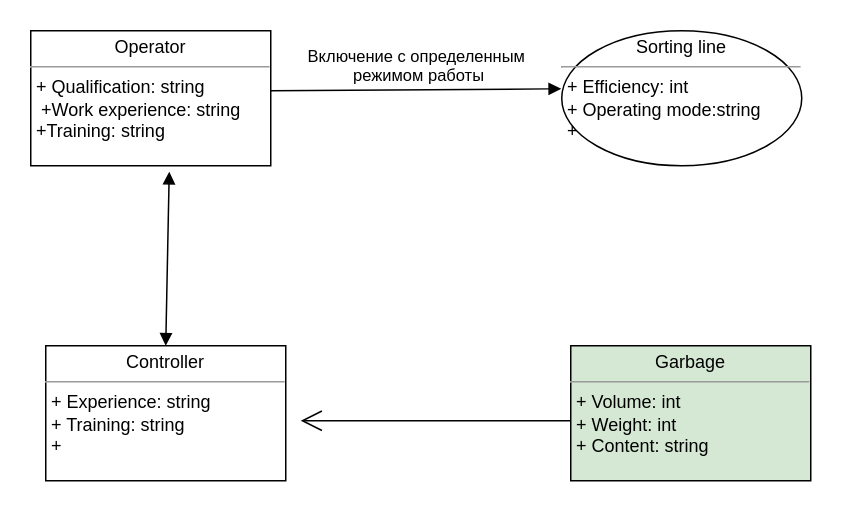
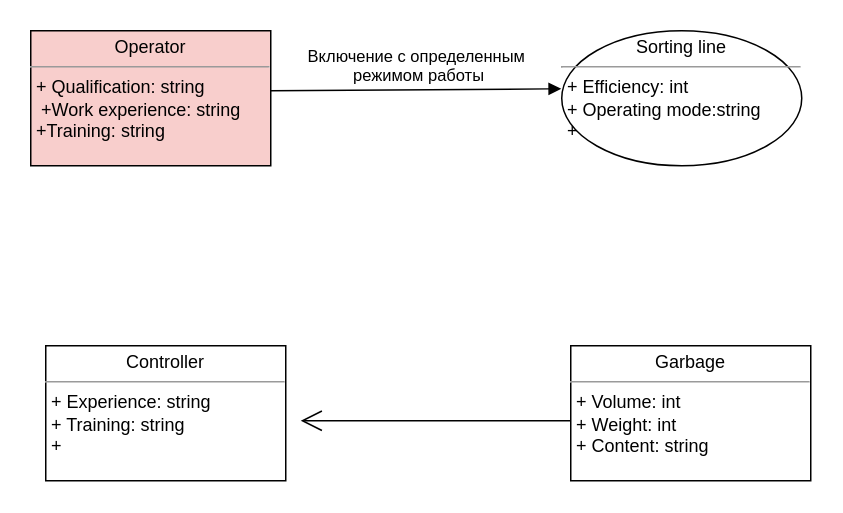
(151, 98) -> (151, 98)
(168, 258) -> none
(691, 413) -> (691, 413)
